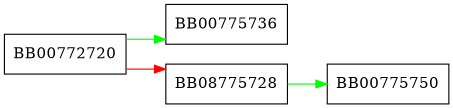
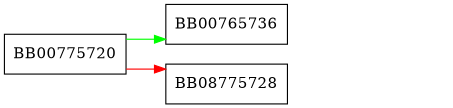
(227, 24) -> (227, 24)
(65, 54) -> (65, 54)
(388, 84) -> none
